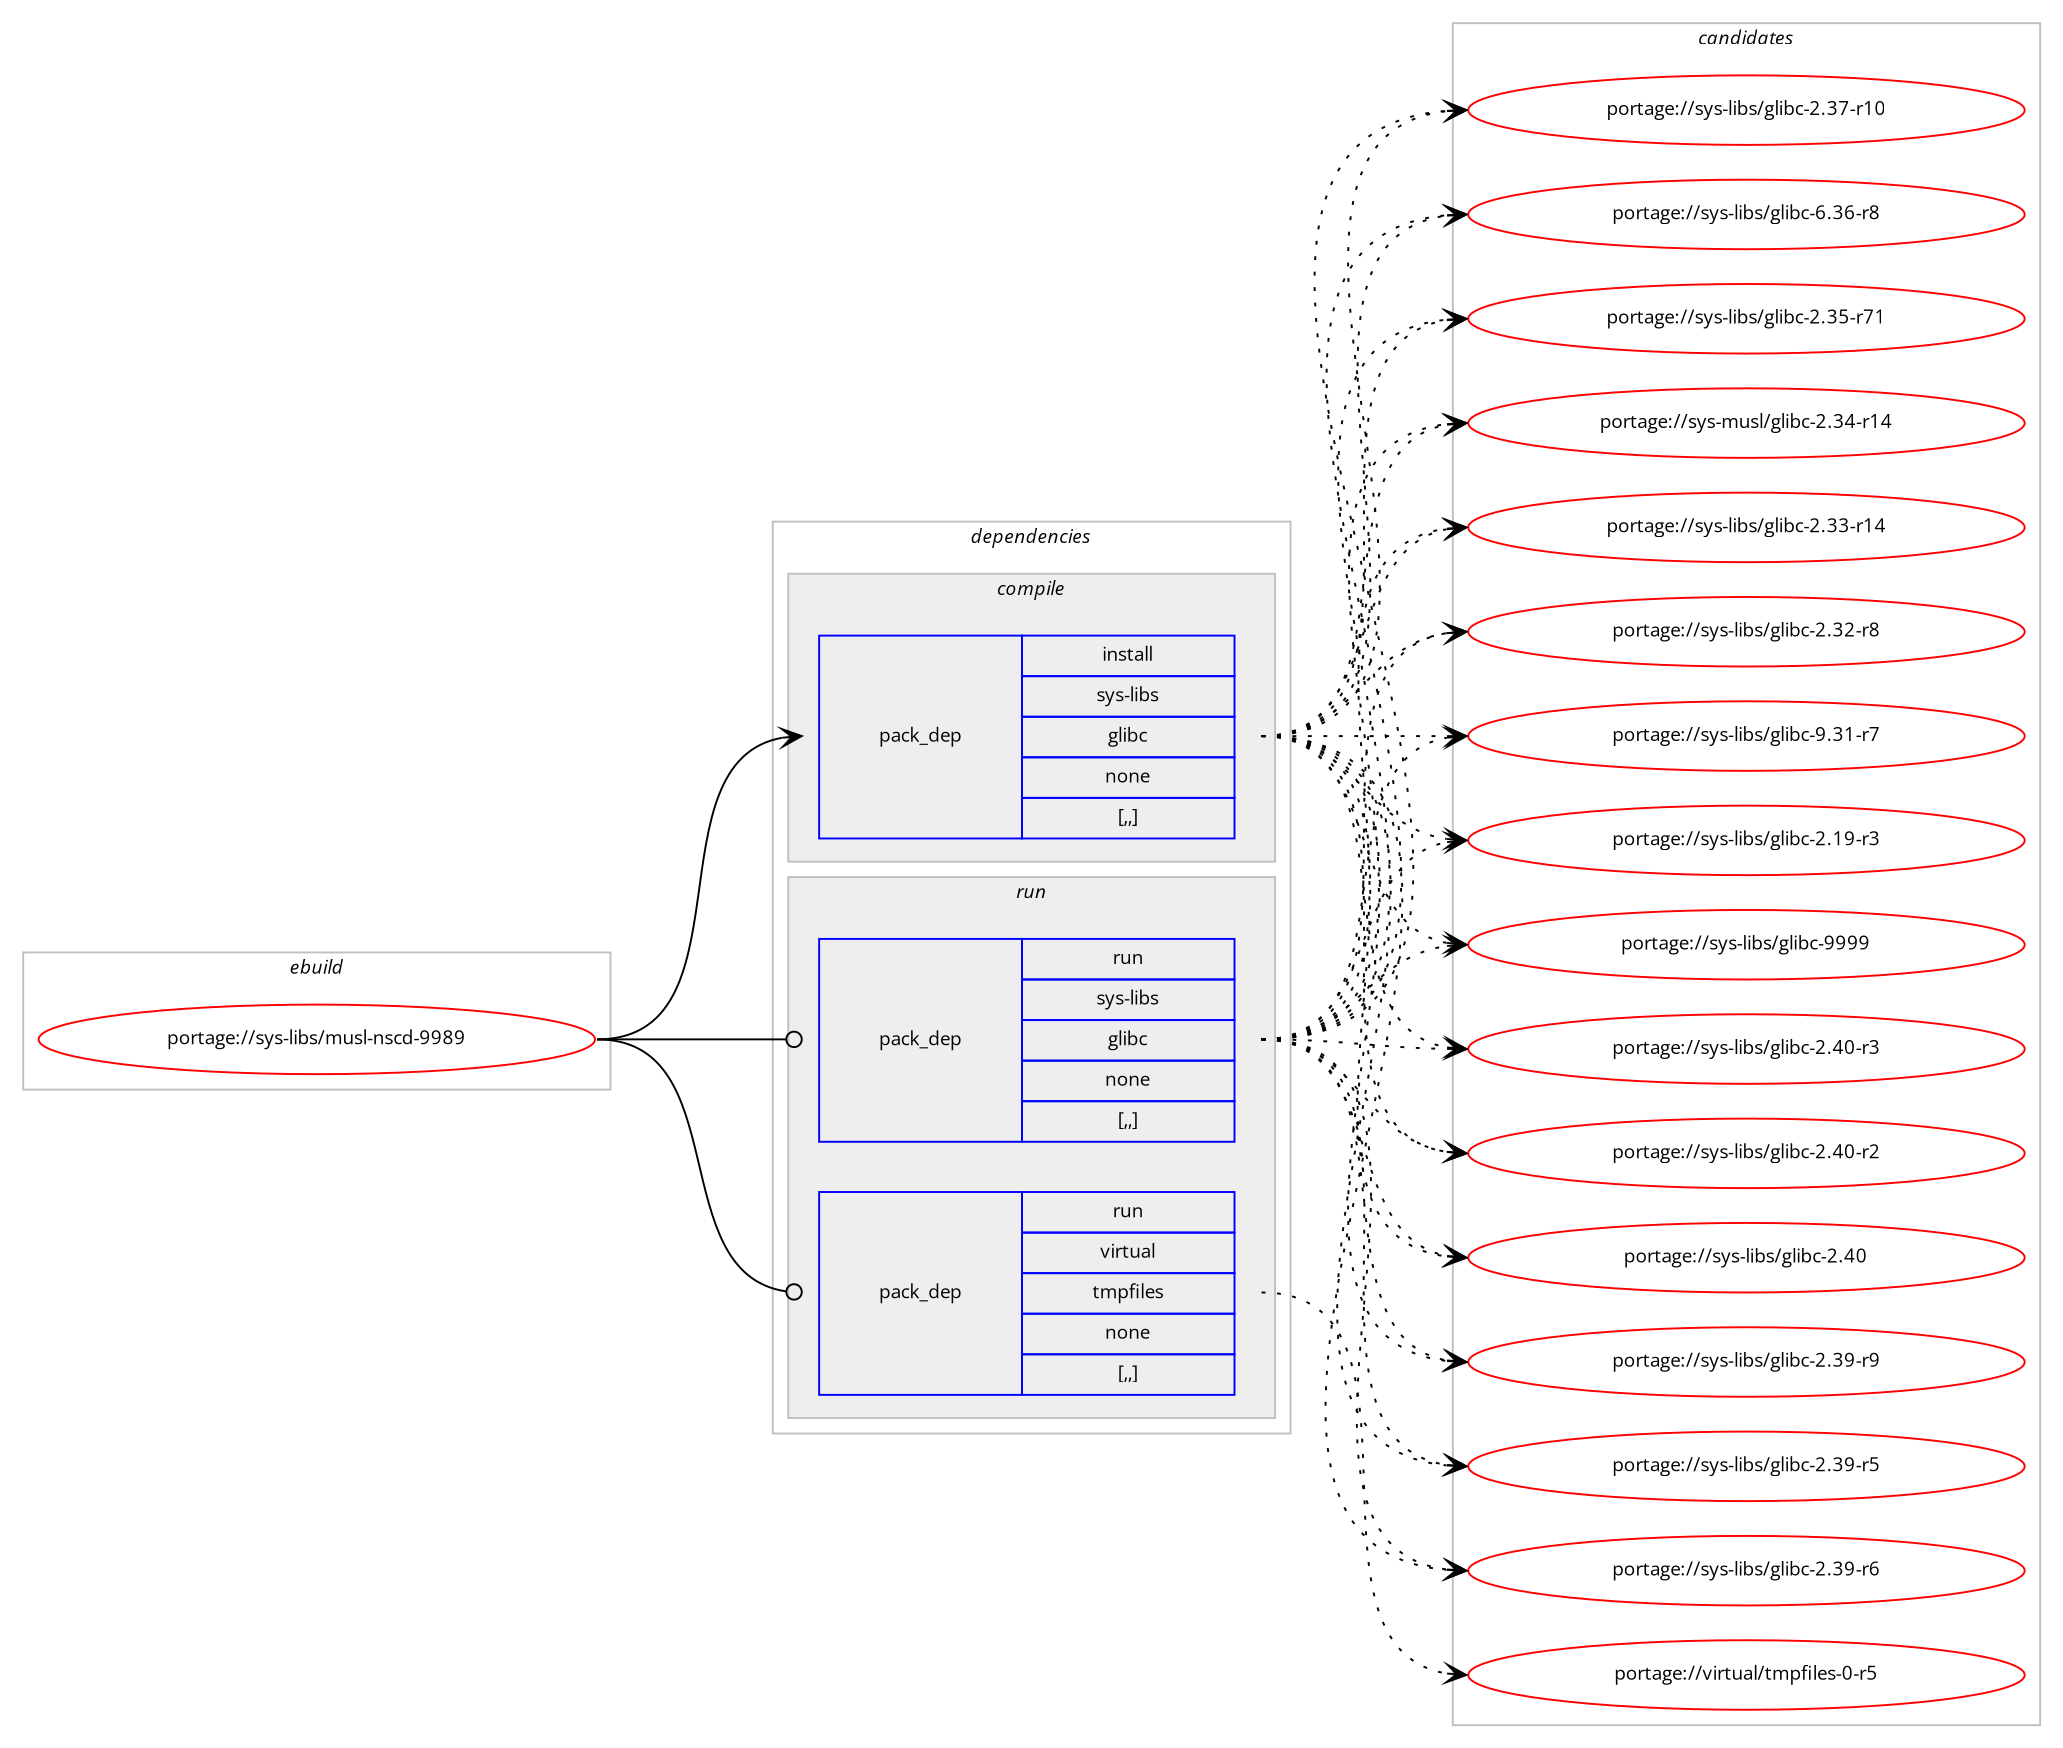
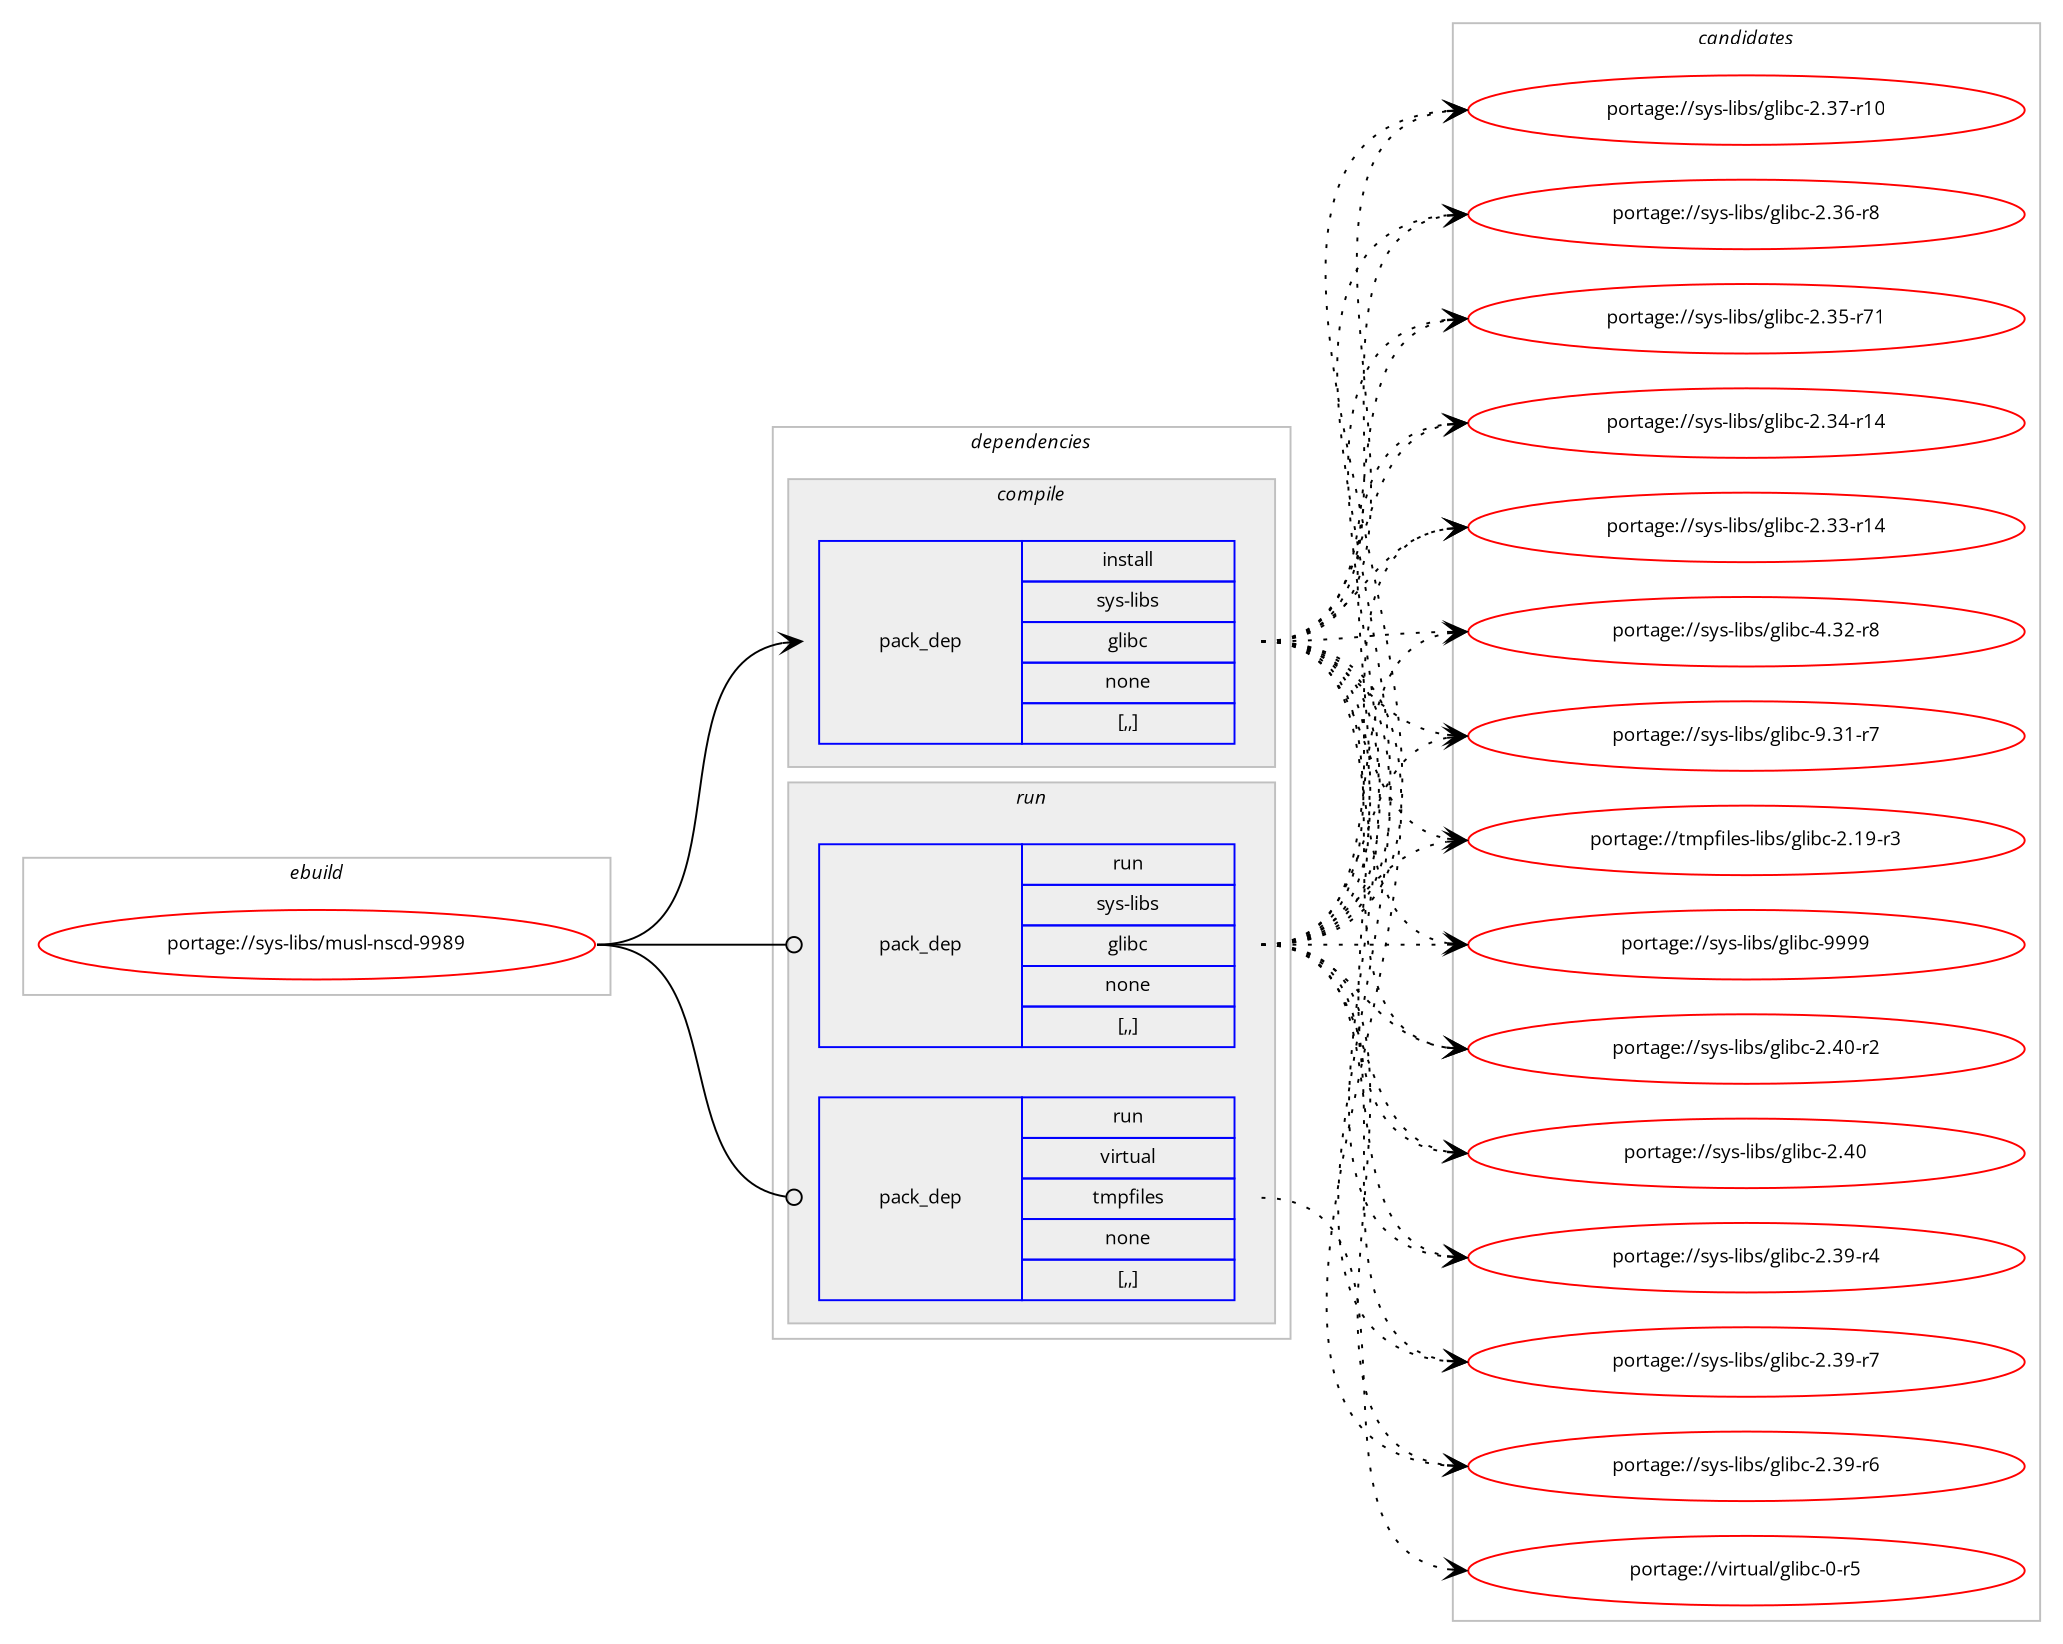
(1746, 214) -> (1746, 214)
(1746, 423) -> (1746, 423)
(1746, 632) -> (1746, 632)
(1746, 840) -> (1746, 840)
(1746, 1049) -> none
(1746, 1362) -> (1746, 1258)
(1746, 1466) -> (1746, 1362)
(1746, 1675) -> (1746, 1571)
